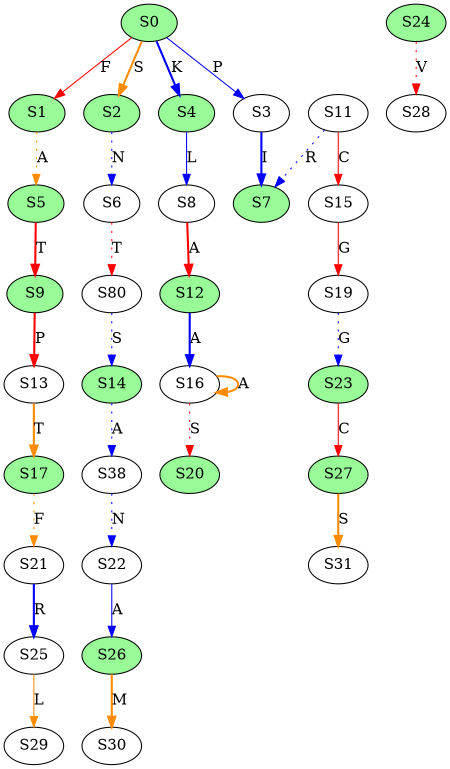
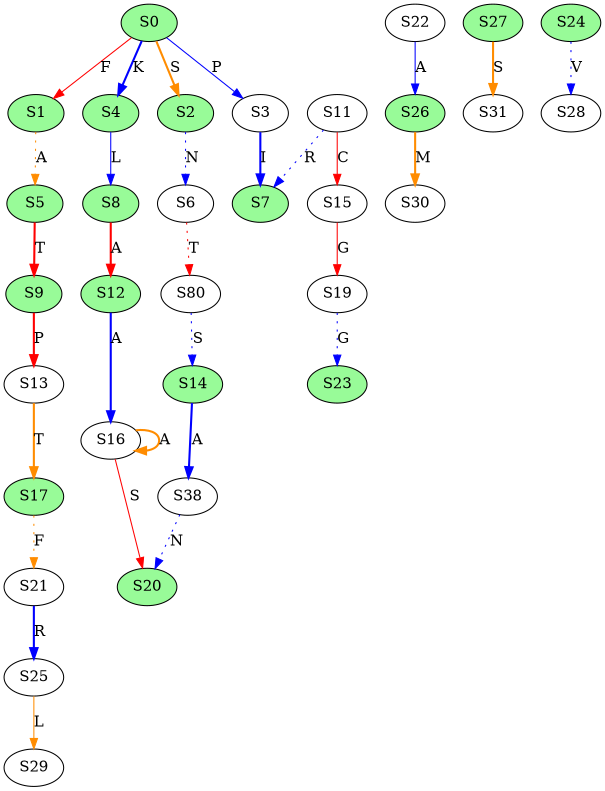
(416, 63) -> (571, 63)
(187, 204) -> (111, 204)
(112, 424) -> (190, 435)
(190, 424) -> (128, 508)
(338, 424) -> none
(112, 515) -> (170, 537)
